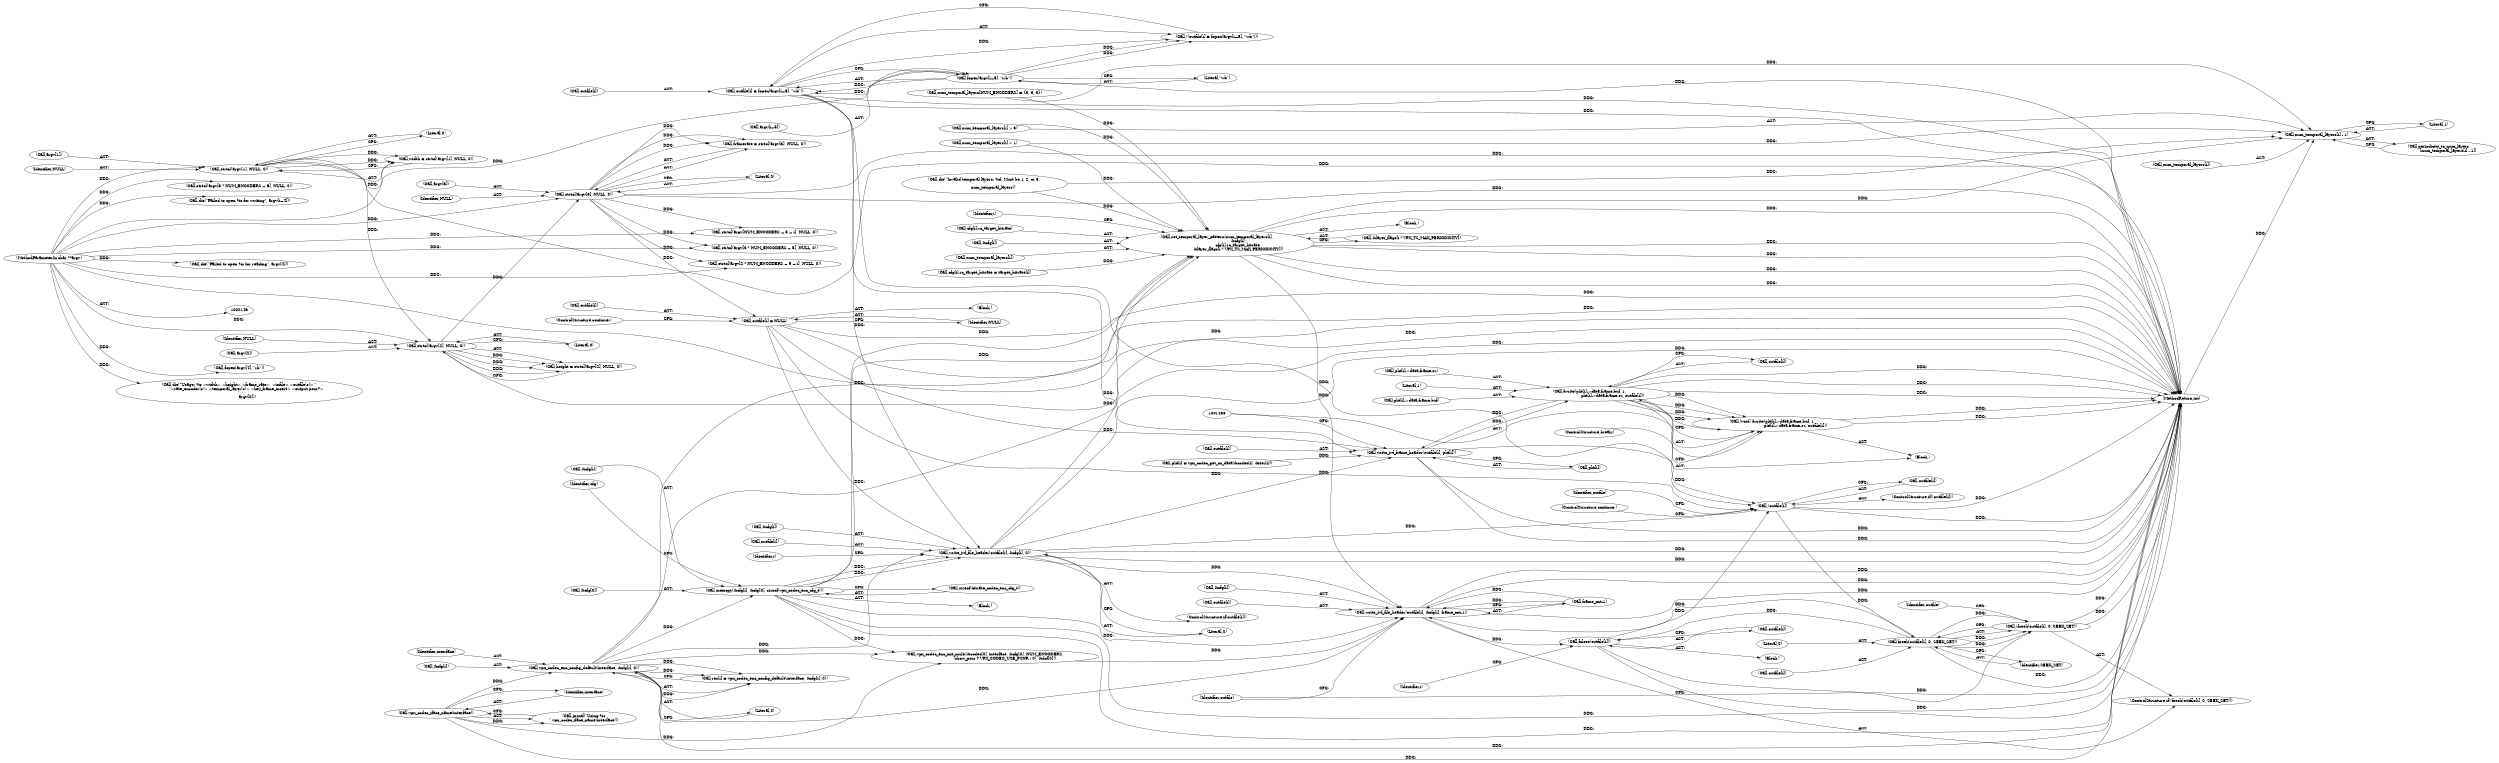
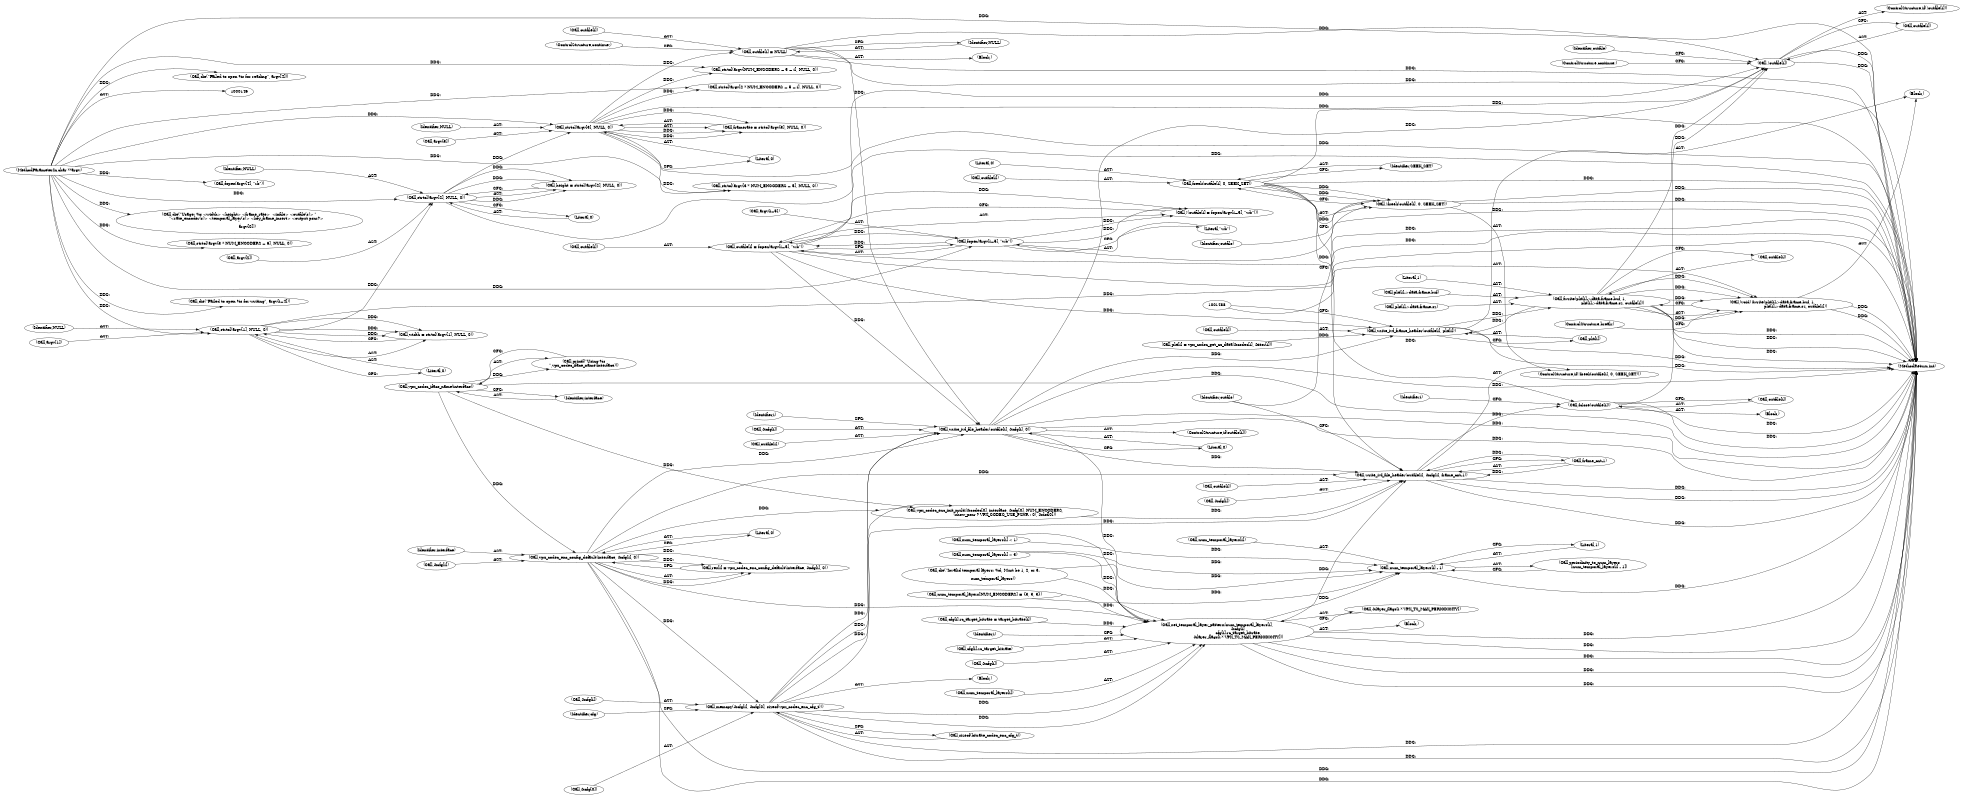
(1772, 121) -> (1217, 562)
(2248, 268) -> (1732, 580)
(1061, 429) -> none
(1832, 579) -> (1491, 105)
